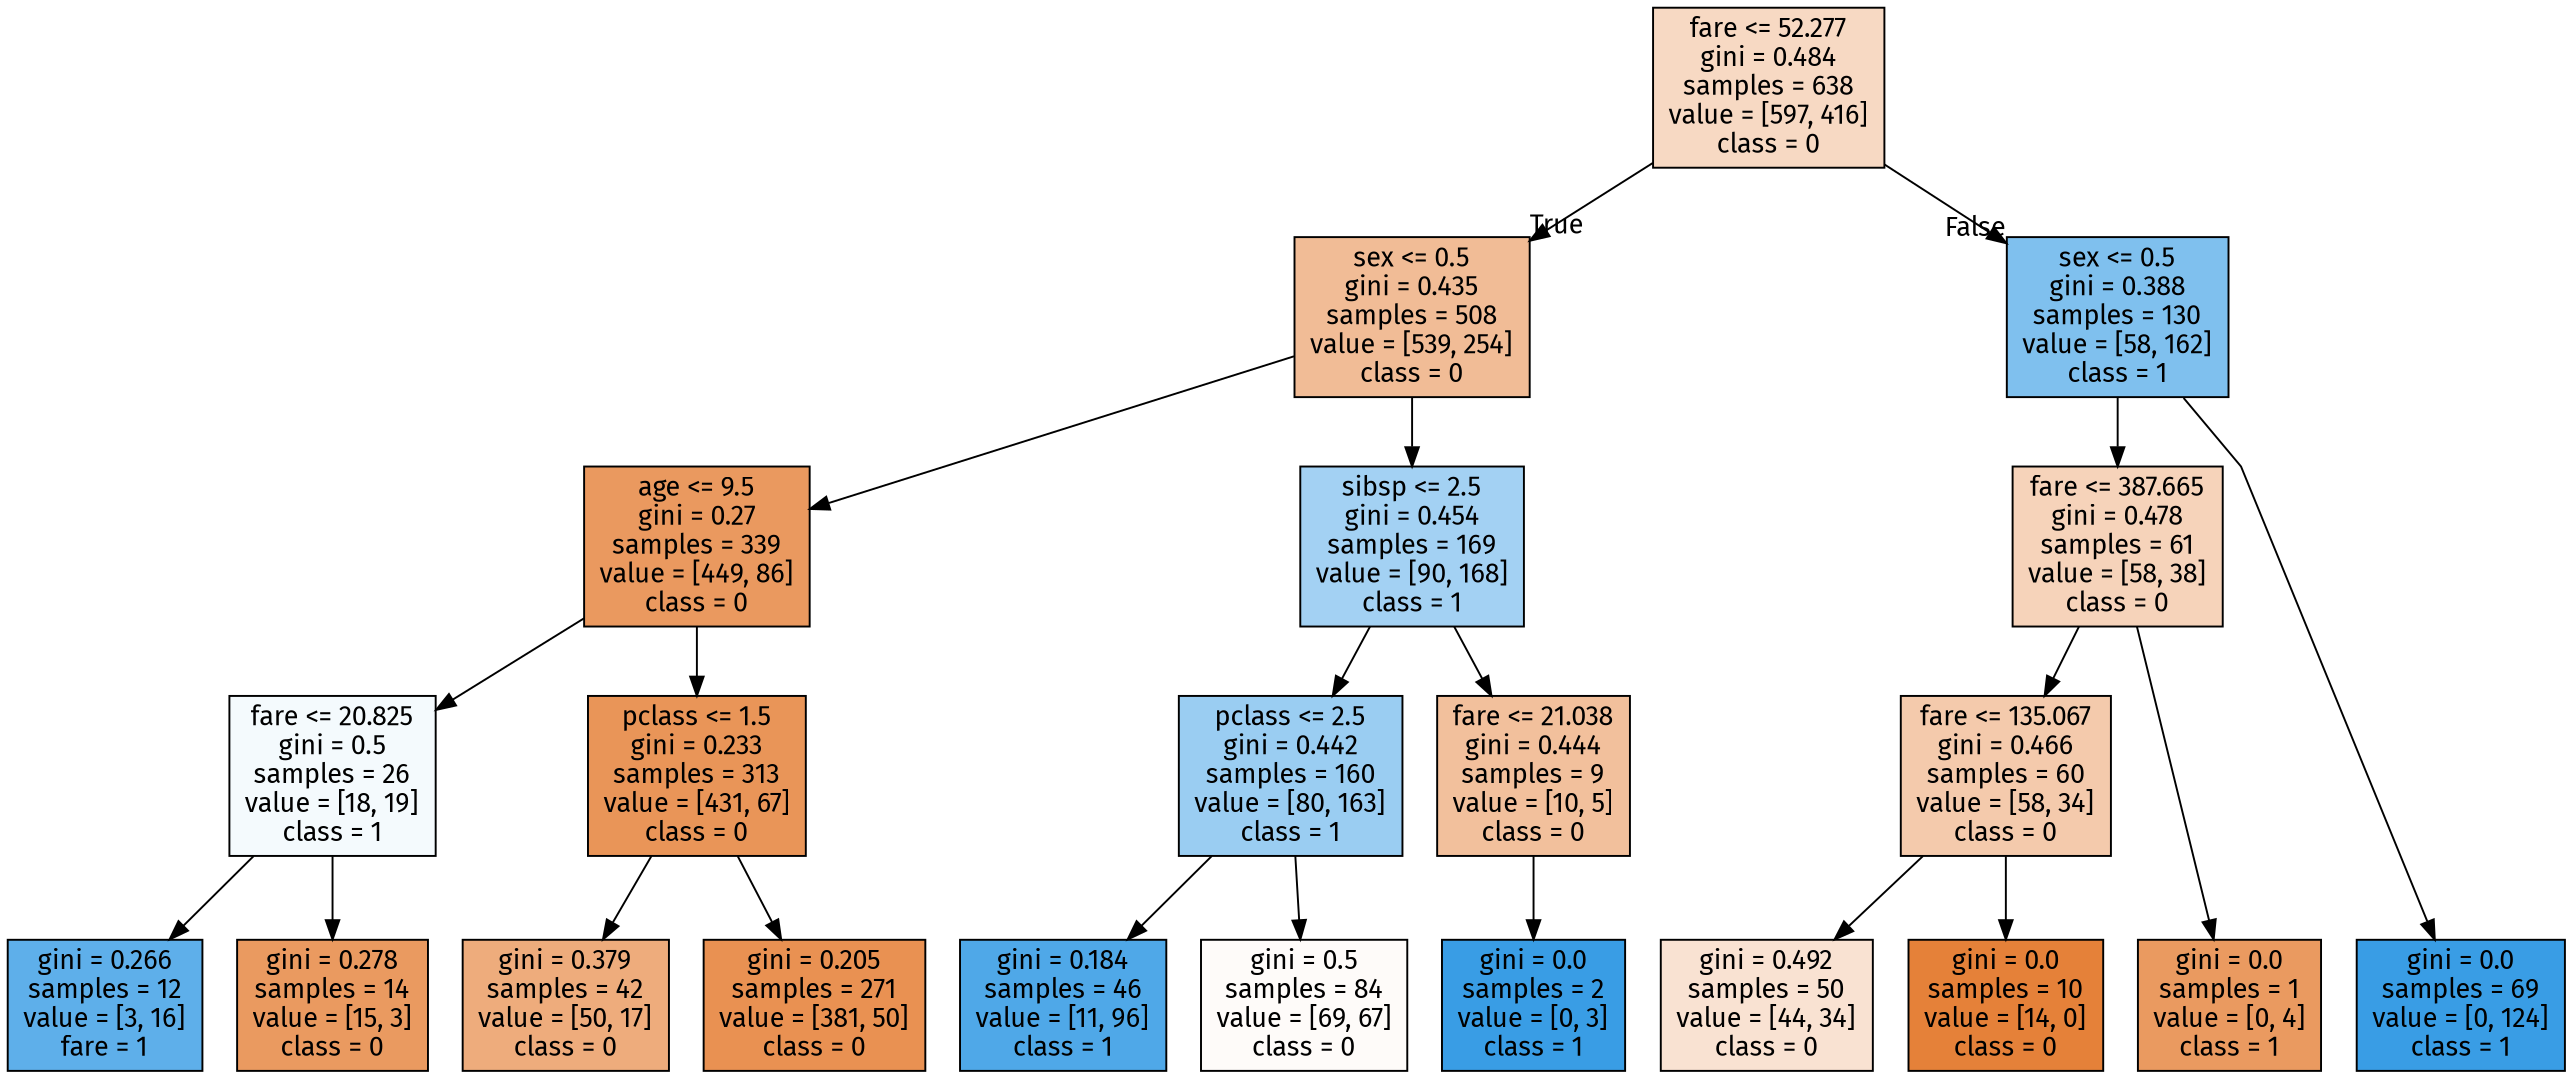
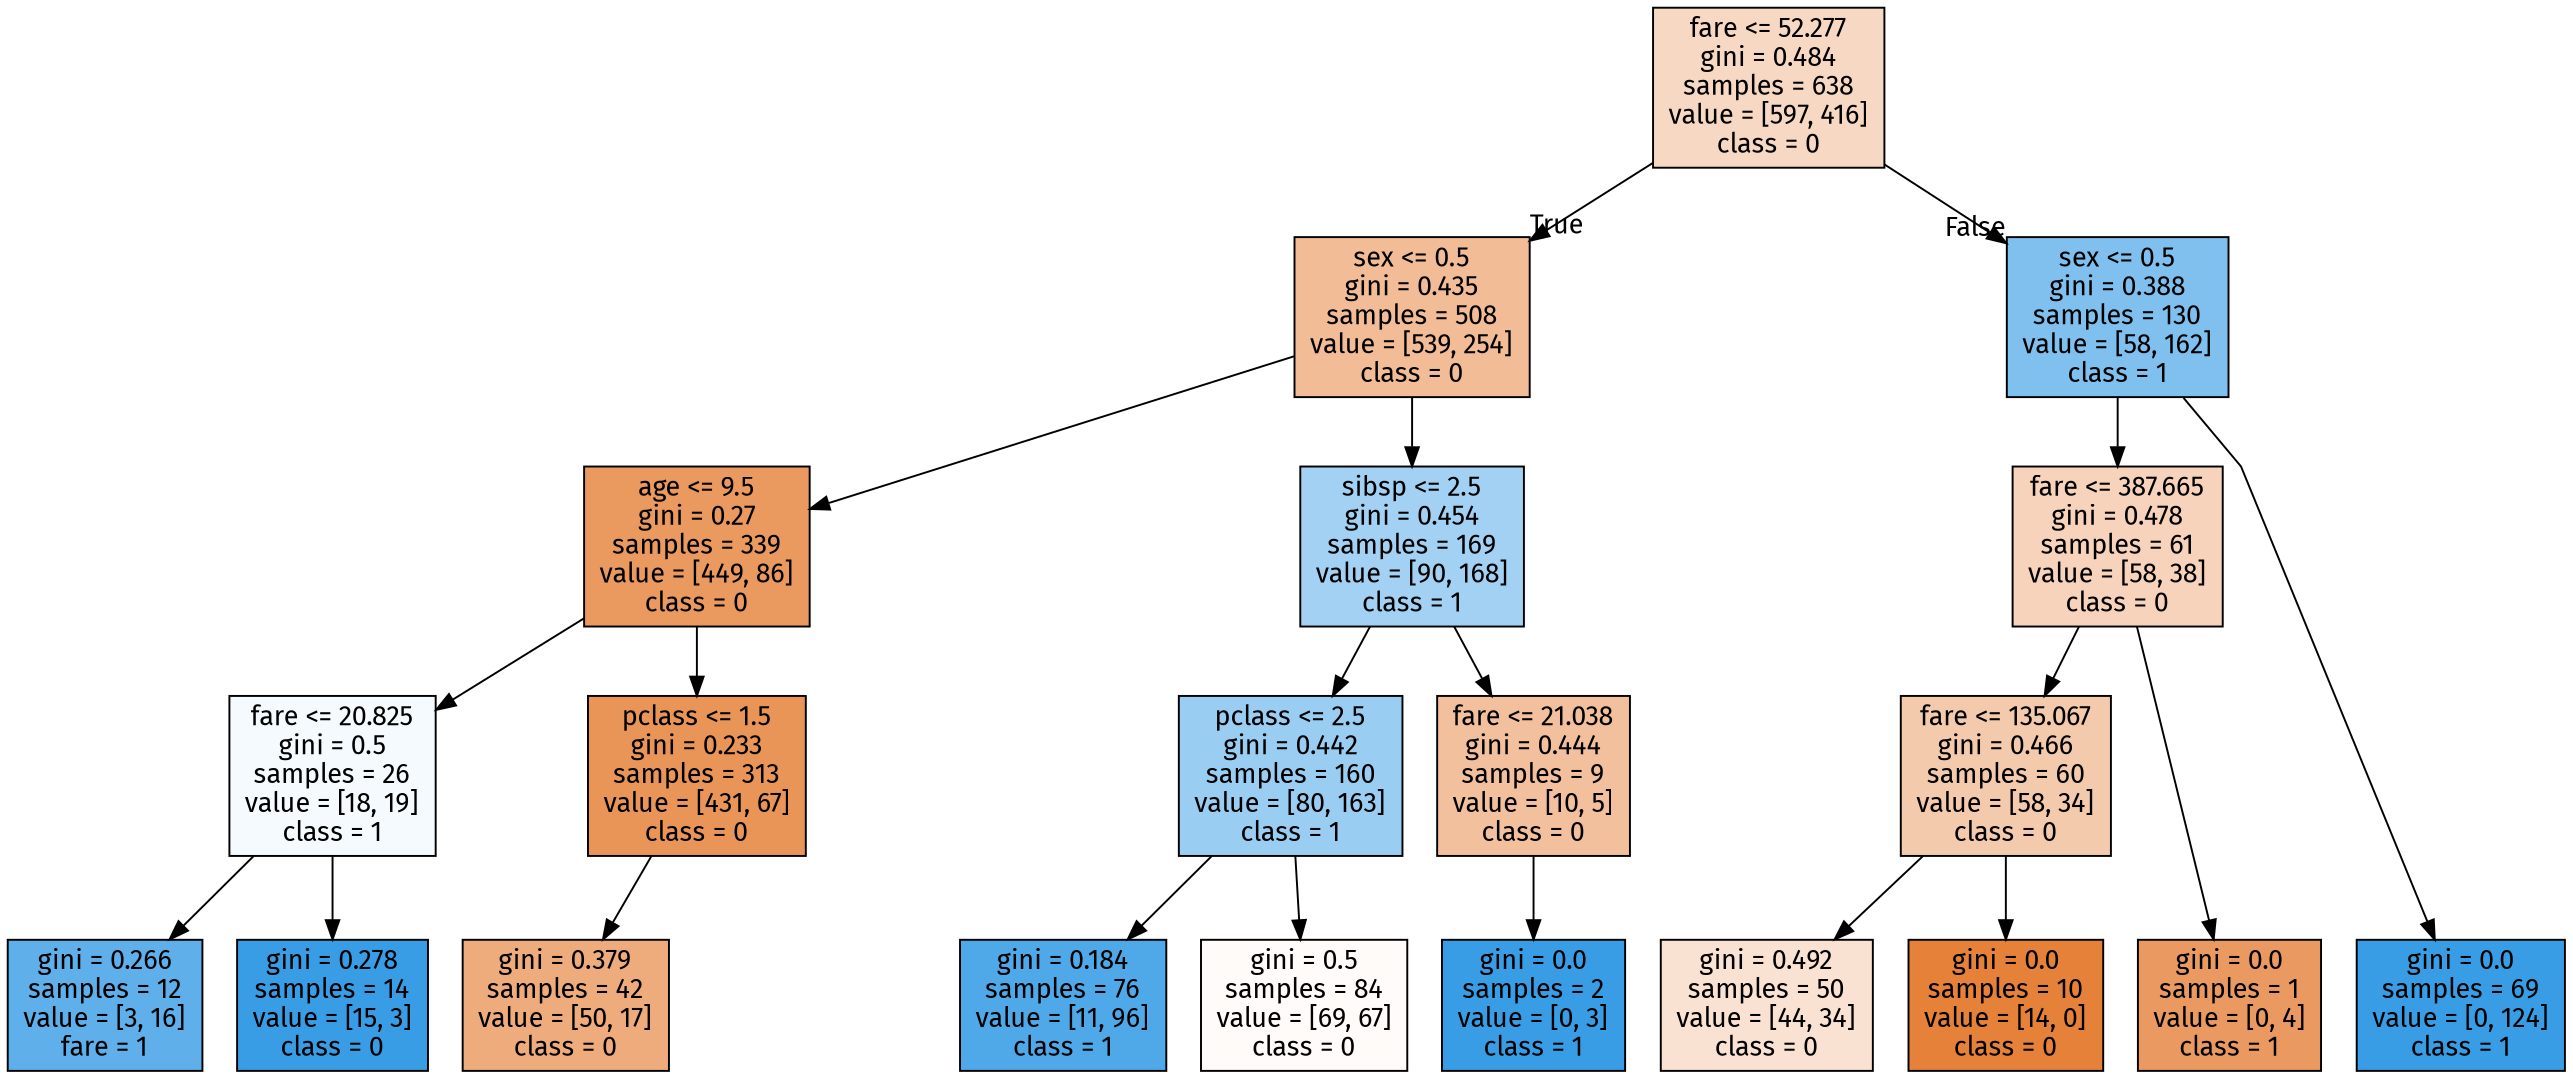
(333, 1005) -> (333, 1005)
(814, 1005) -> none
(1063, 1005) -> (1063, 1005)
